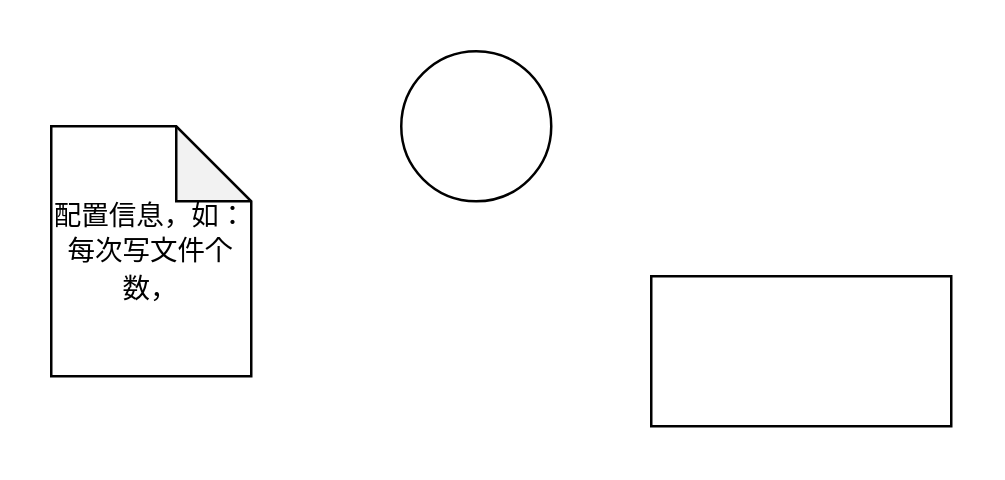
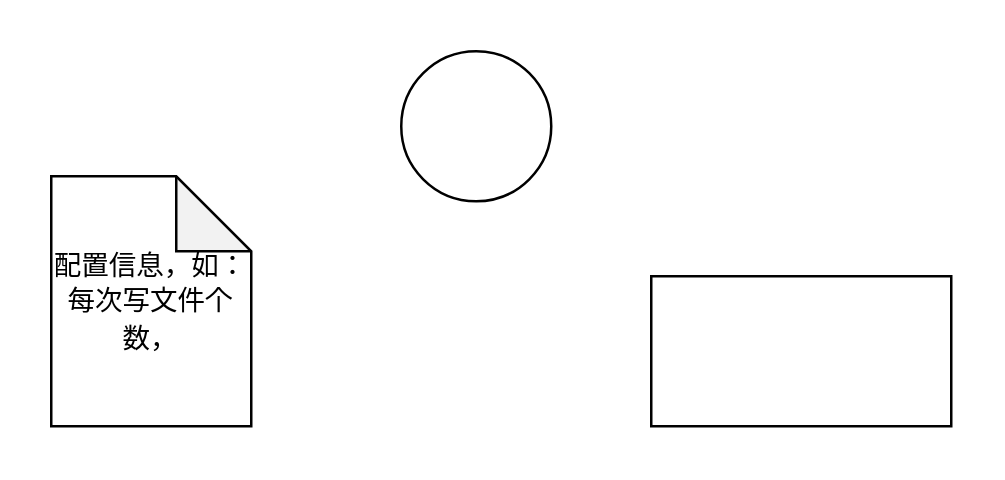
(151, 251) -> (151, 301)
